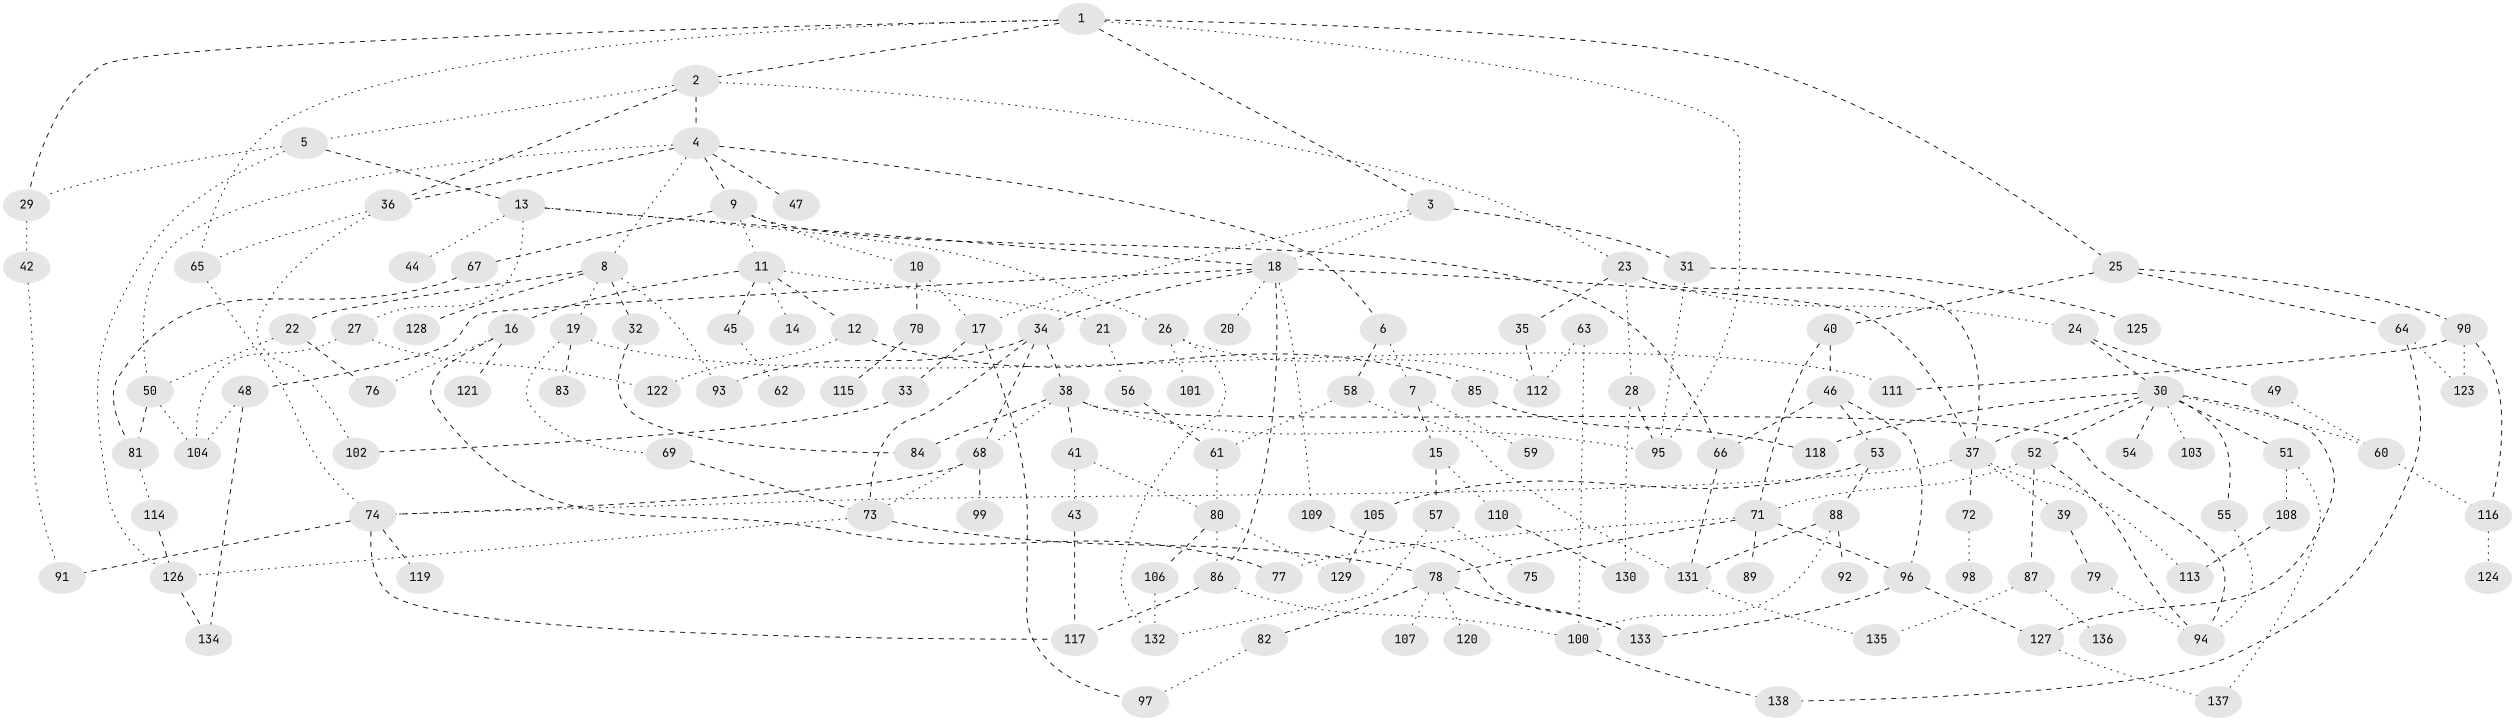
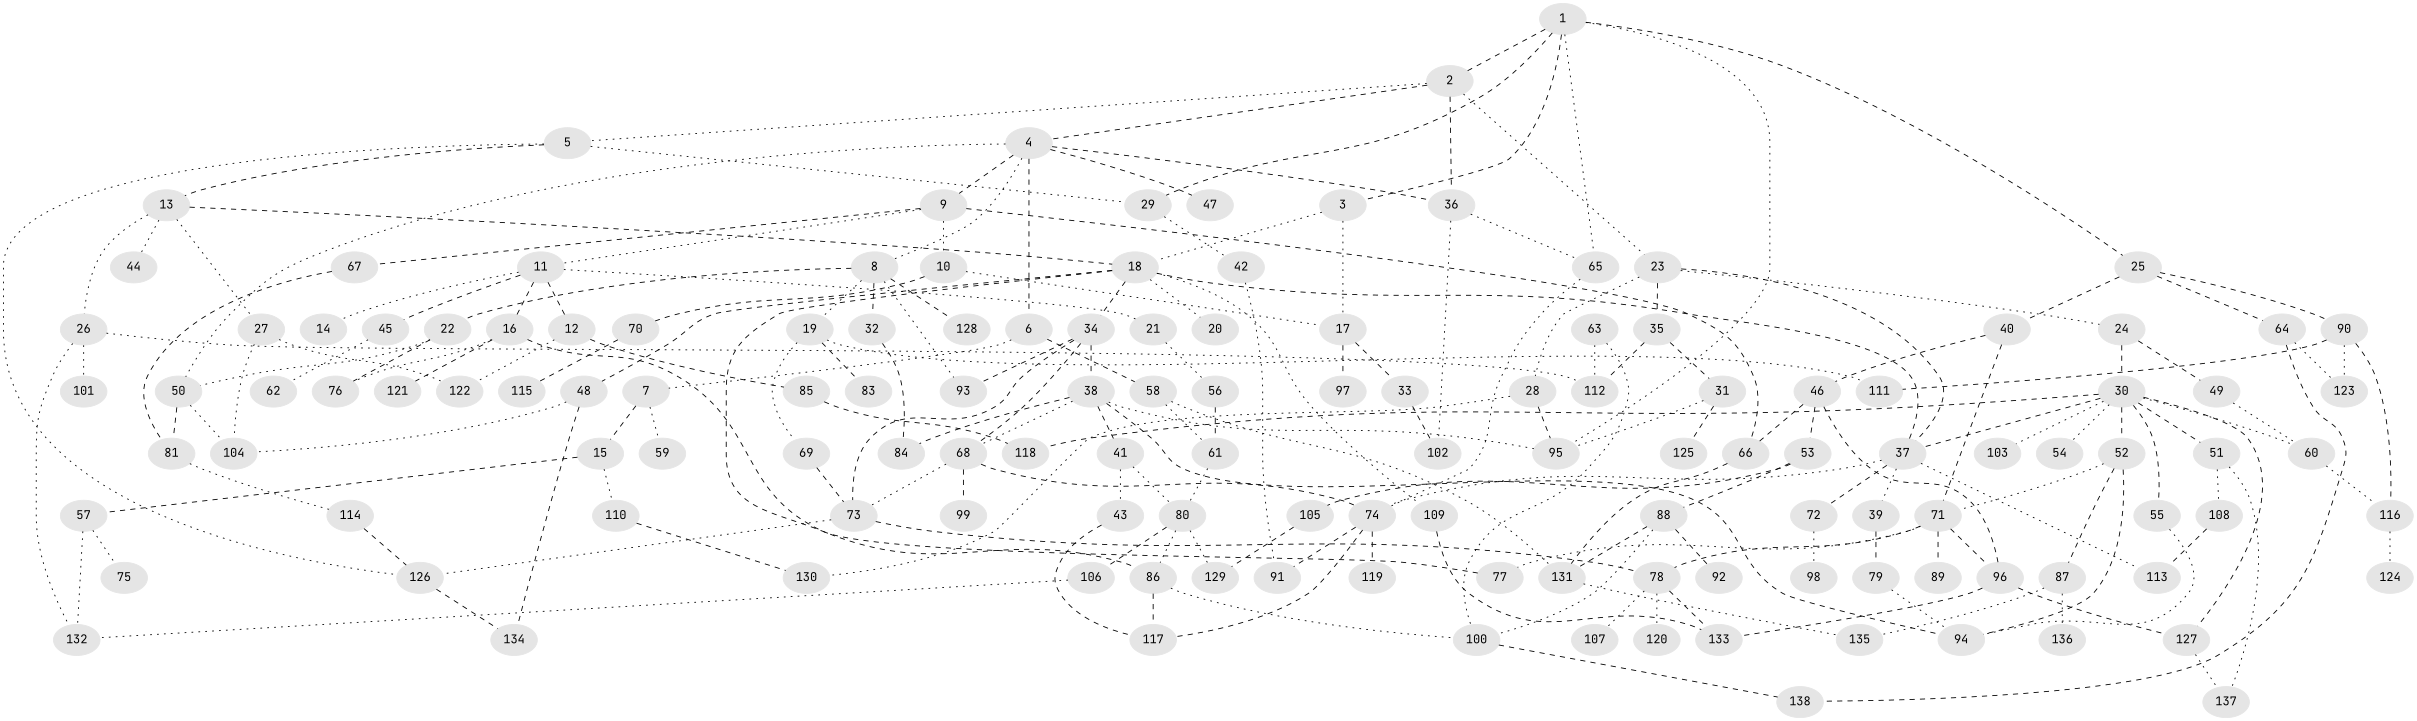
(1568, 229) -> (1696, 367)
(2145, 423) -> (2091, 423)
(1264, 640) -> none
